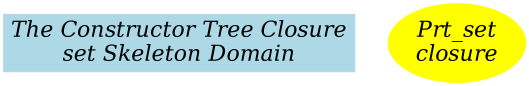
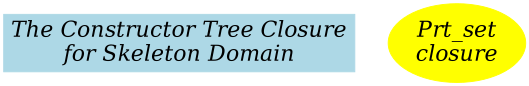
(179, 43) -> (179, 43)
